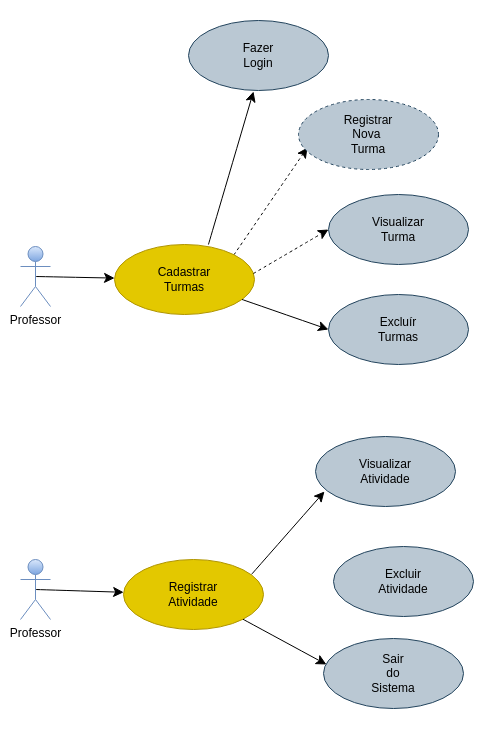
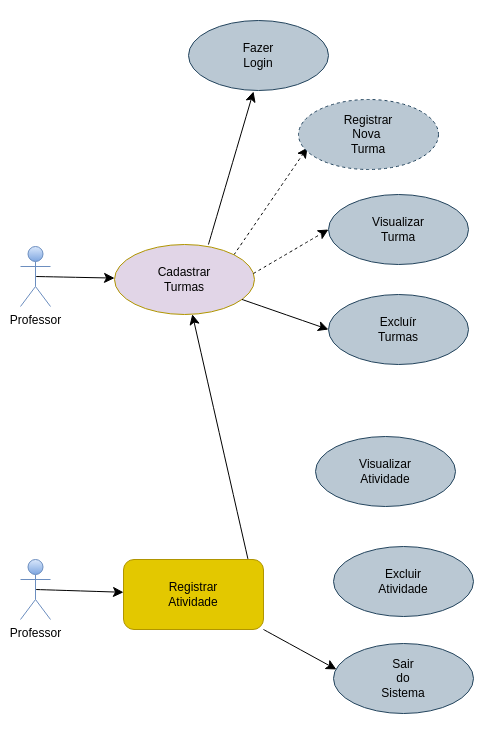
(185, 280) -> (185, 280)
(285, 536) -> (222, 447)
(194, 595) -> (194, 595)
(394, 674) -> (404, 679)
